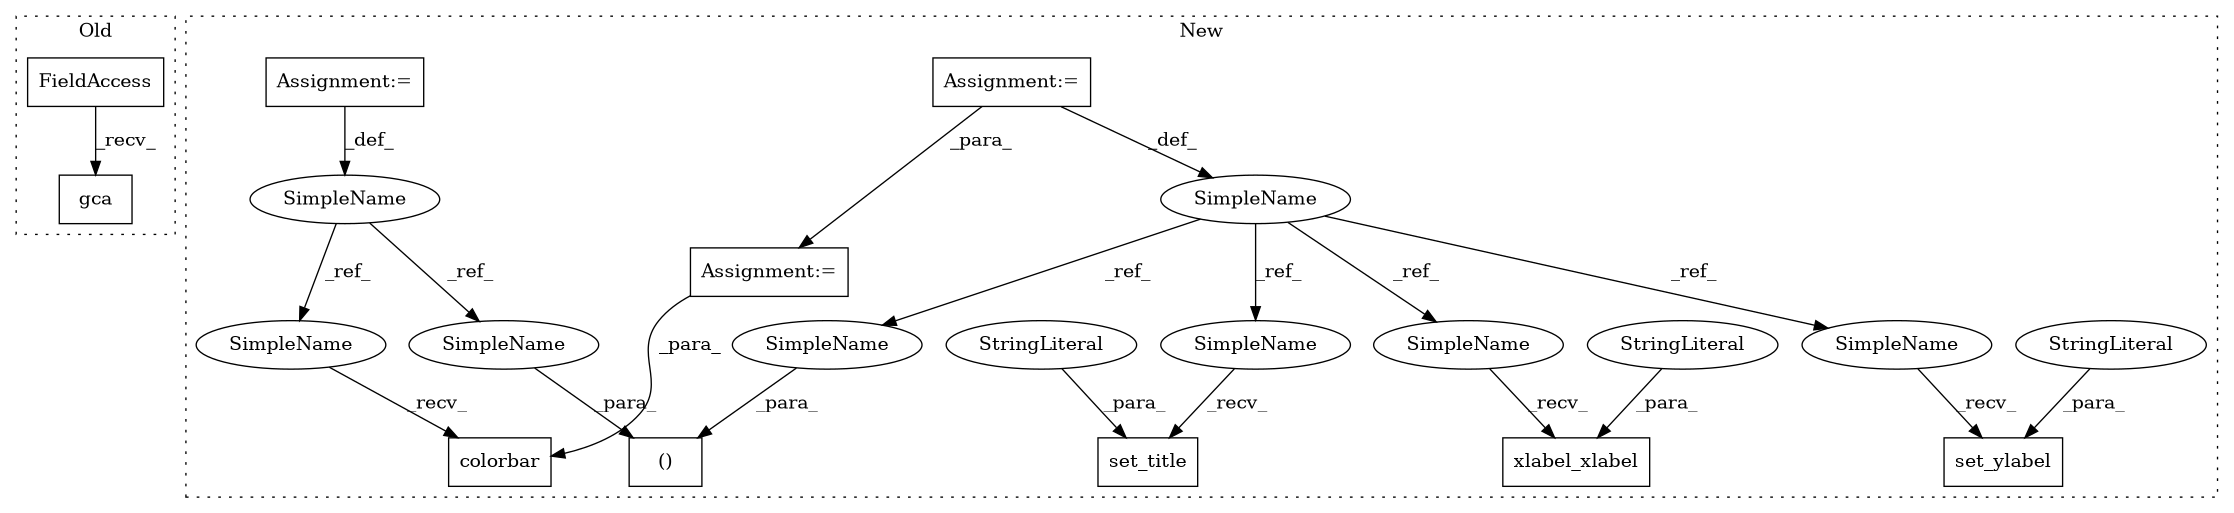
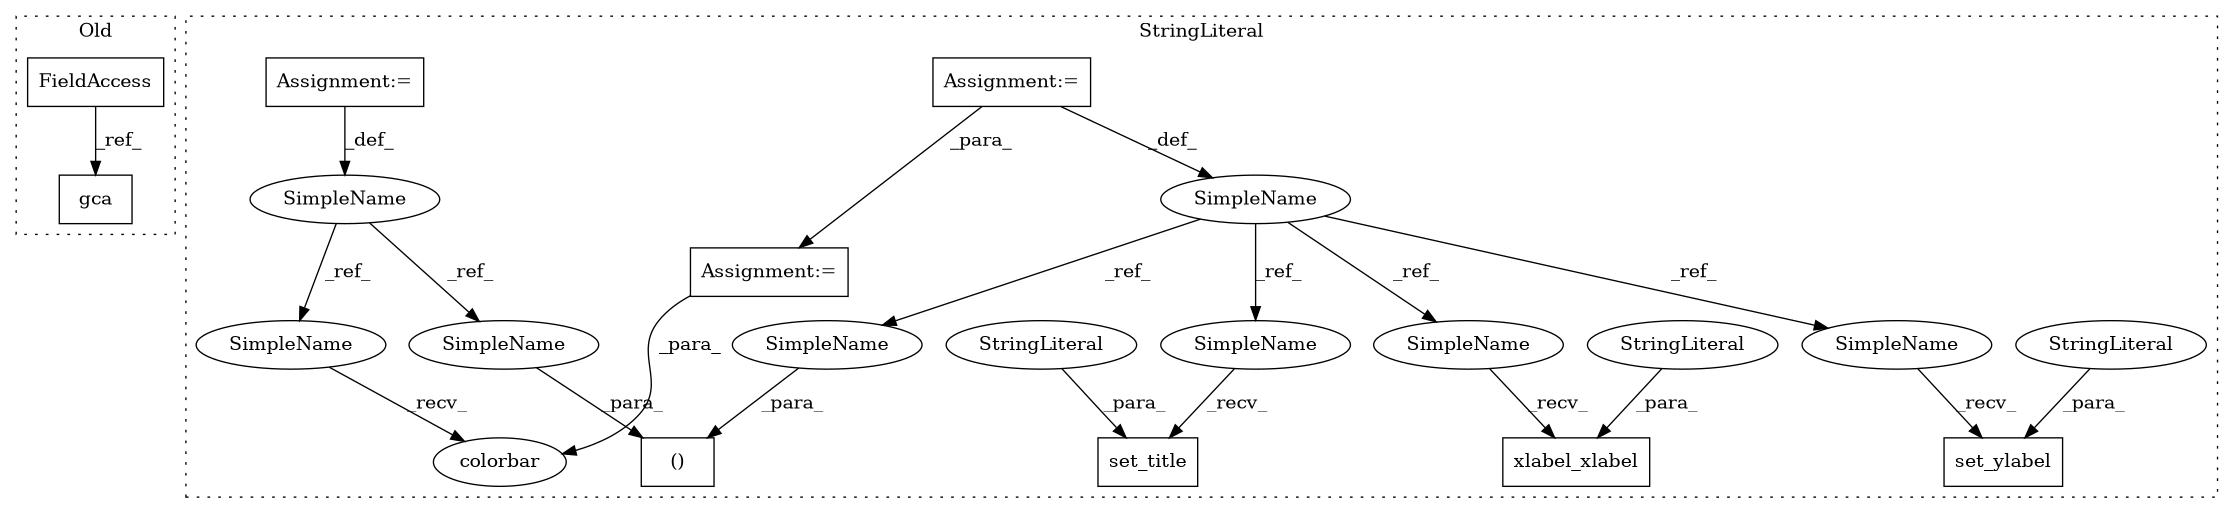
(1202, 32) -> (1202, 32)
(126, 141) -> (119, 141)
(500, 462) -> (500, 462)
